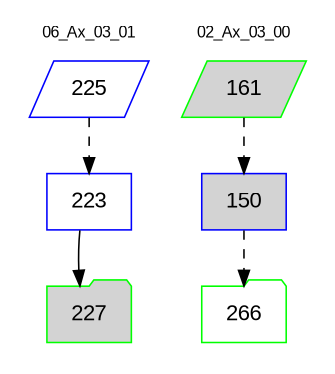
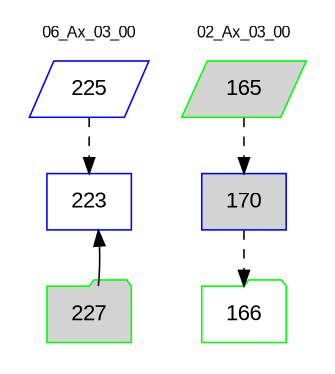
(89, 34) -> (89, 34)
(244, 89) -> (244, 89)
(244, 202) -> (244, 202)
(79, 250) -> (100, 266)
(244, 314) -> (244, 314)
